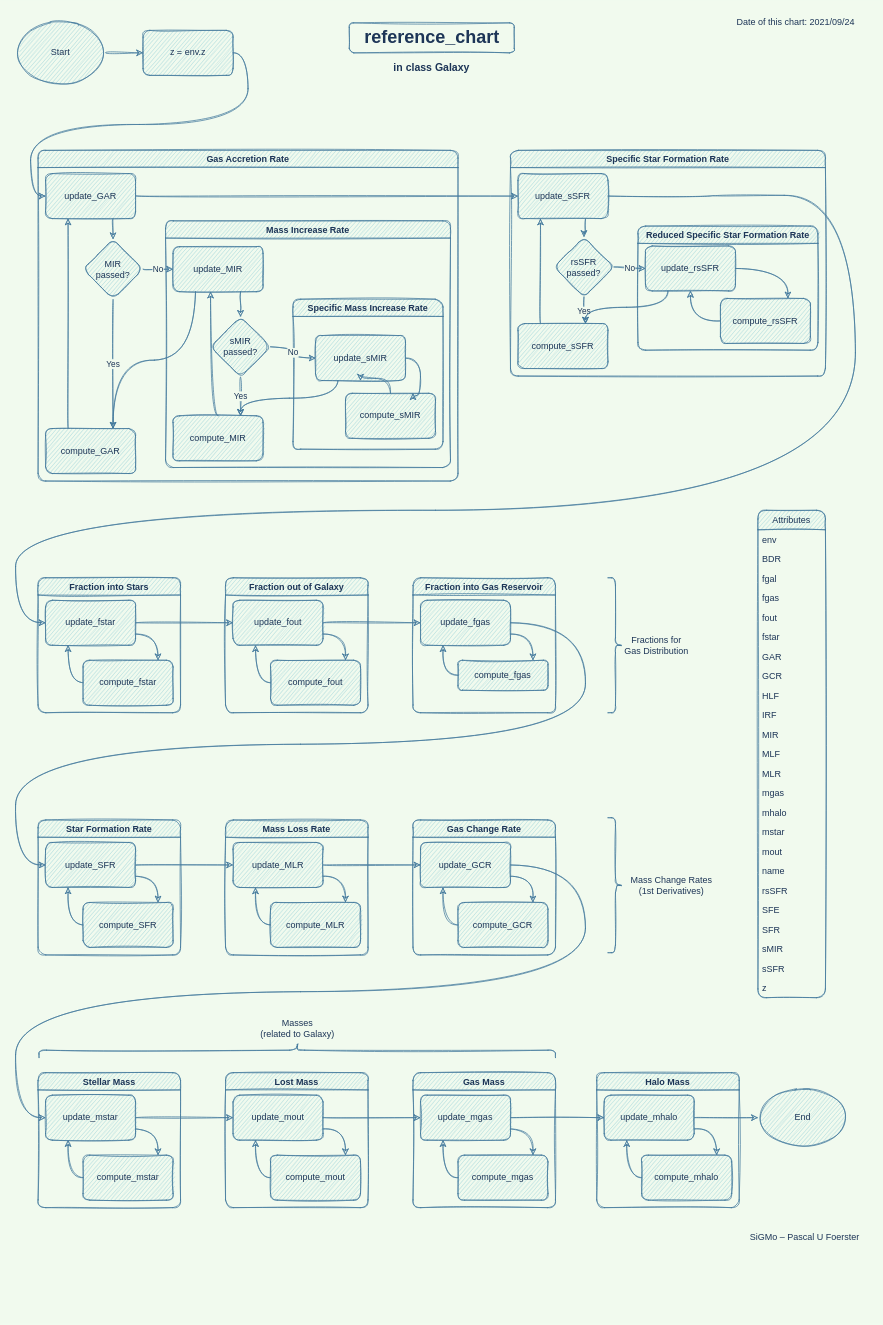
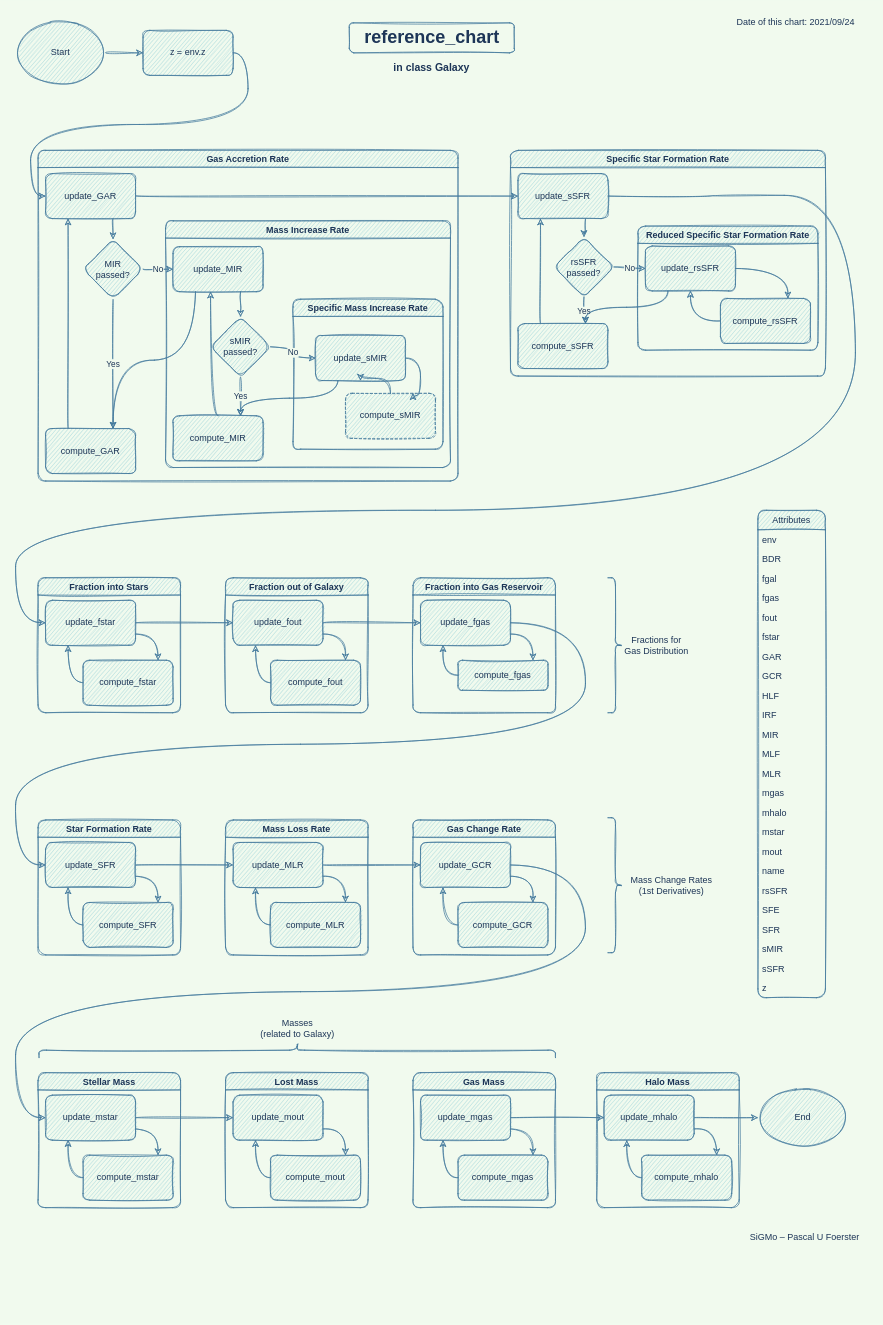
(390, 416) -> (390, 416)
(369, 1118) -> none
